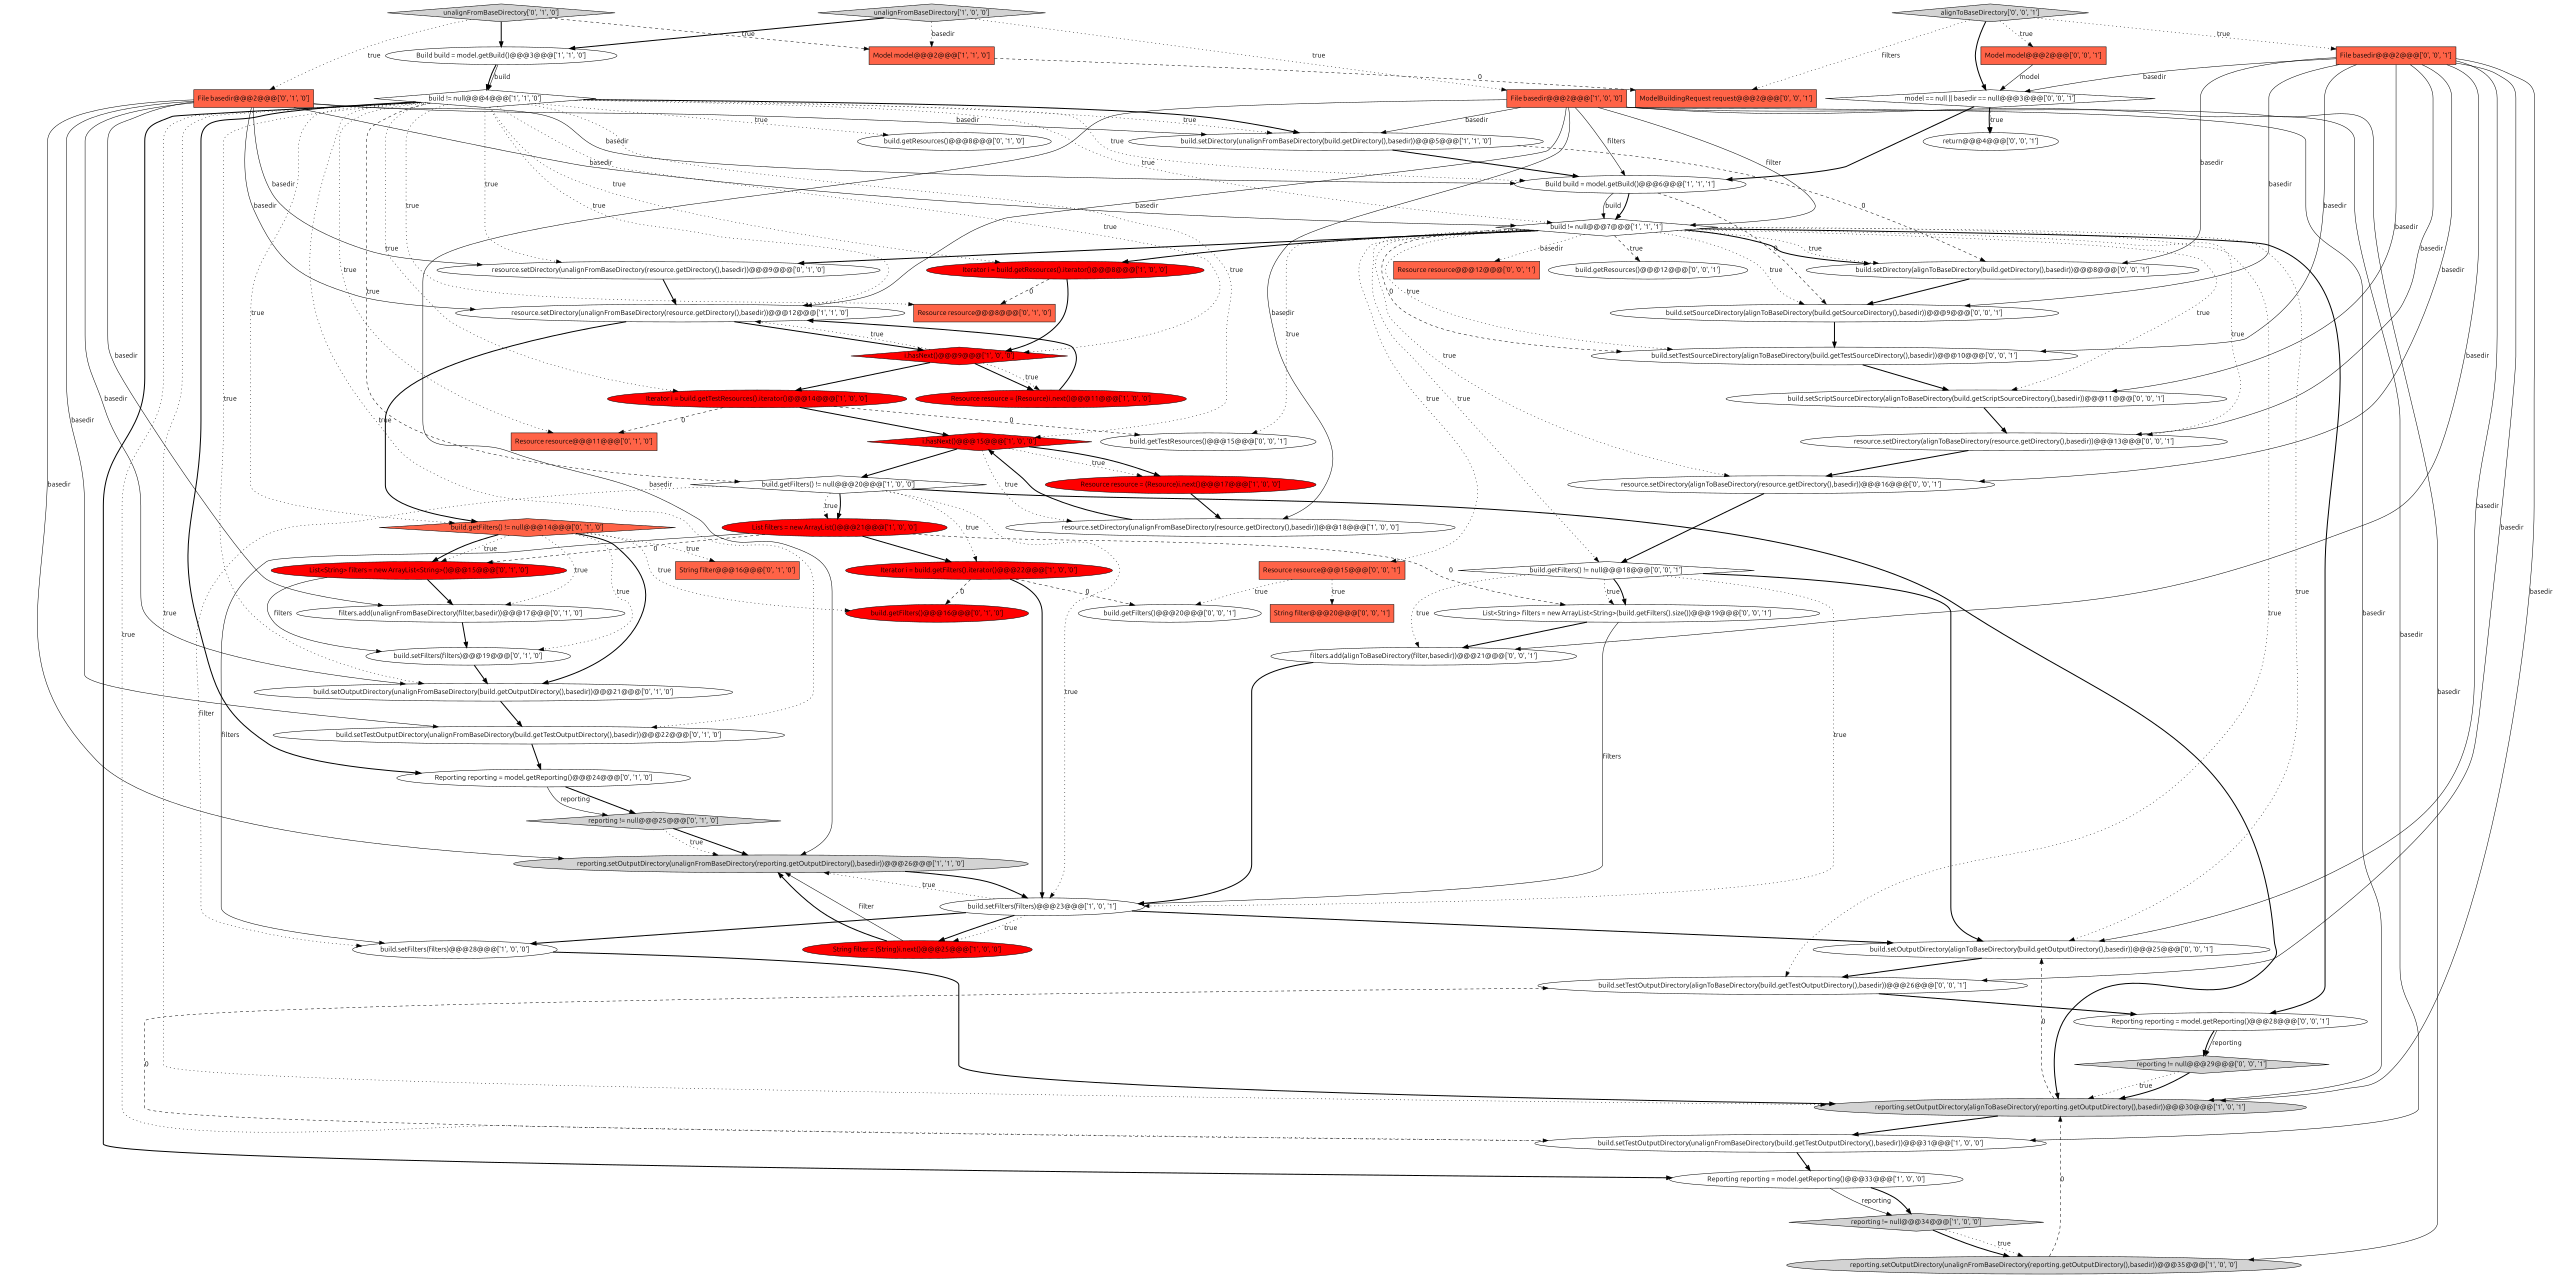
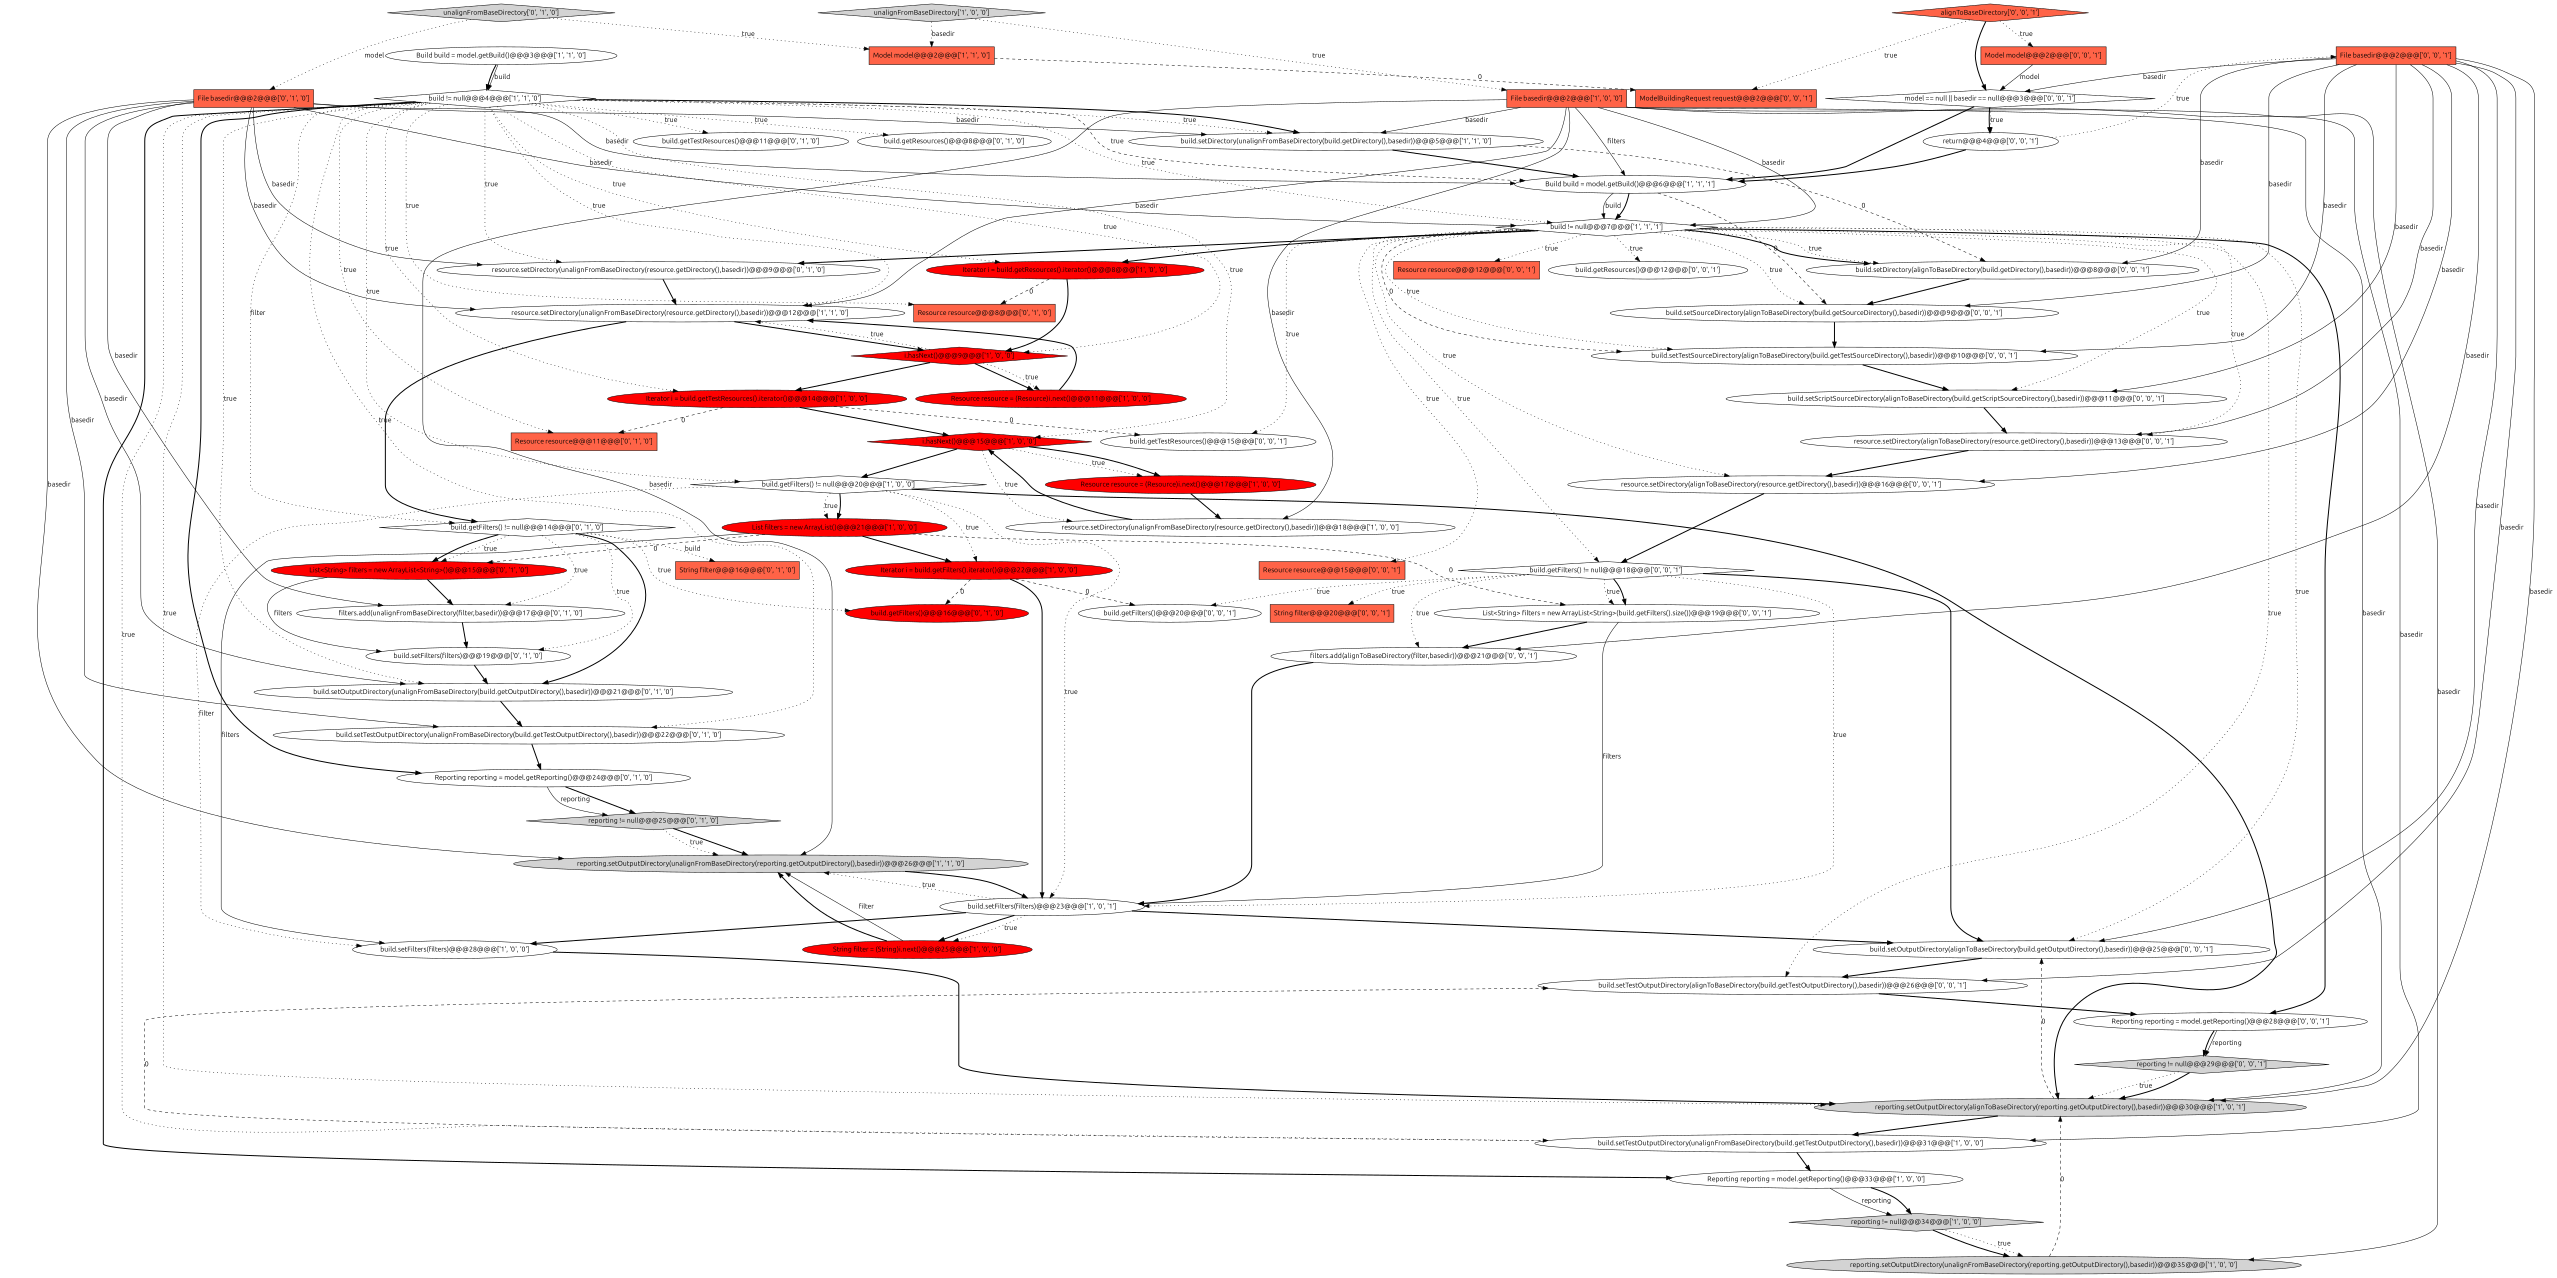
(1990, 13) -> (1990, 13)
(501, 32) -> none
(737, 32) -> none
(699, 33) -> (707, 33)
(2182, 33) -> (2184, 80)
(374, 56) -> (374, 56)
(1891, 56) -> (1891, 56)
(1079, 120) -> (1079, 120)
none -> (741, 142)
(1774, 163) -> (1774, 163)
none -> (1856, 172)
(1625, 247) -> (1625, 247)
(1552, 249) -> (1552, 249)
(258, 313) -> (258, 313)
(375, 400) -> (375, 400)
(527, 528) -> (527, 528)
(693, 549) -> (693, 549)
(1332, 589) -> (1417, 584)
(1246, 590) -> (1371, 584)
